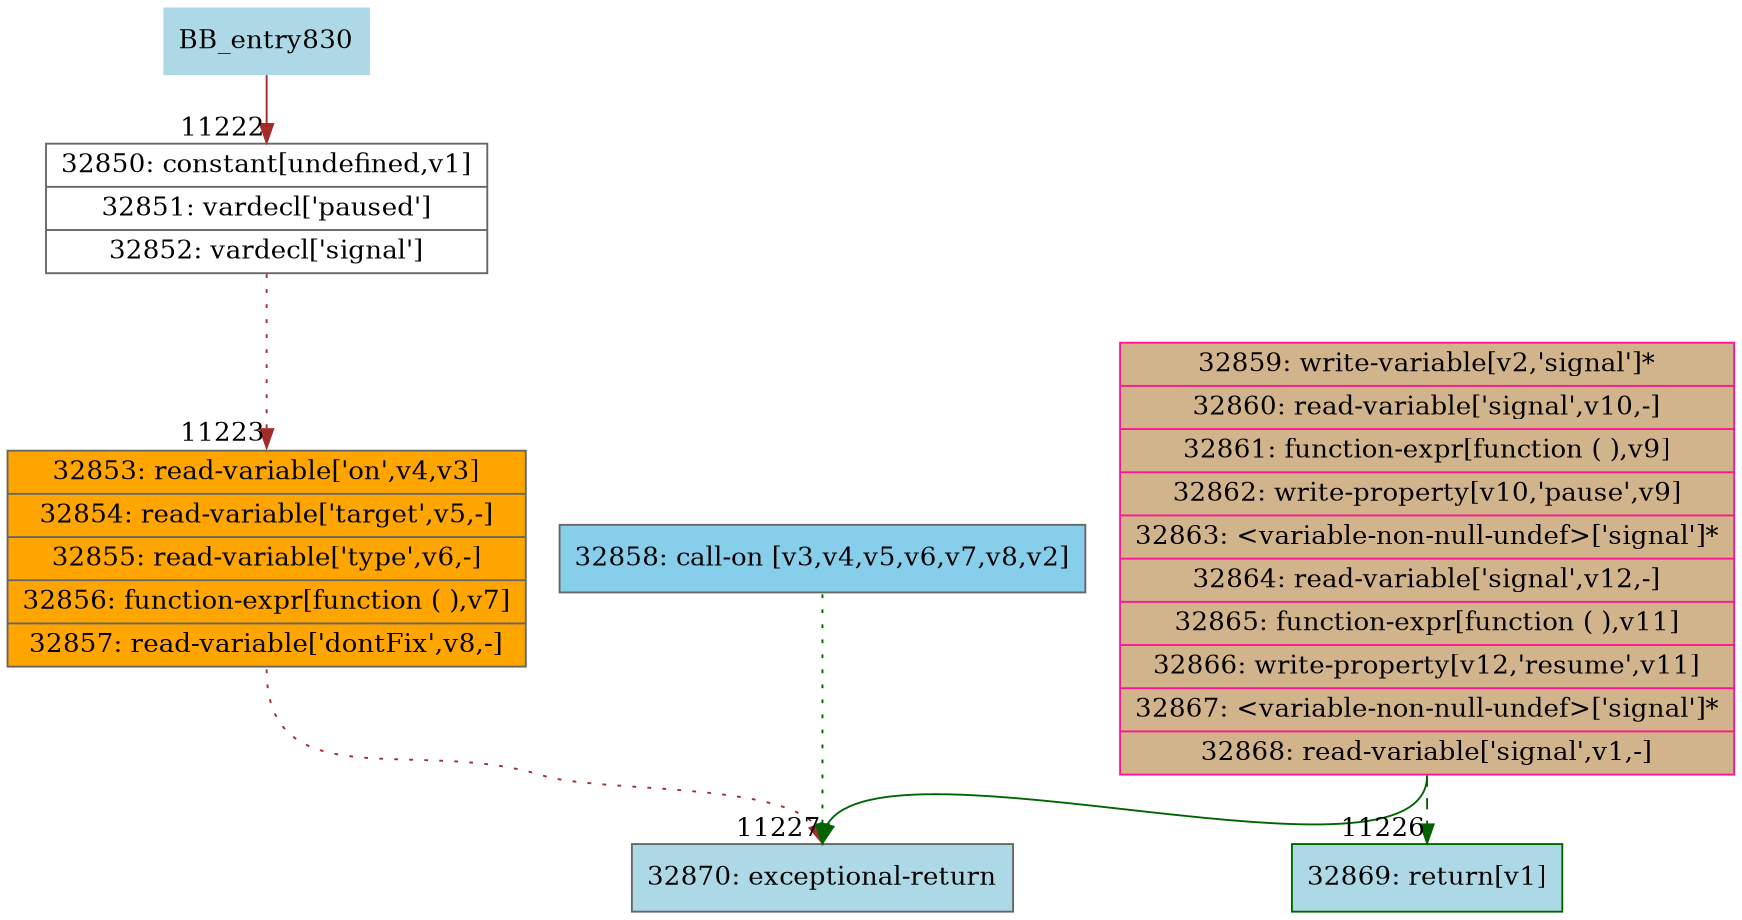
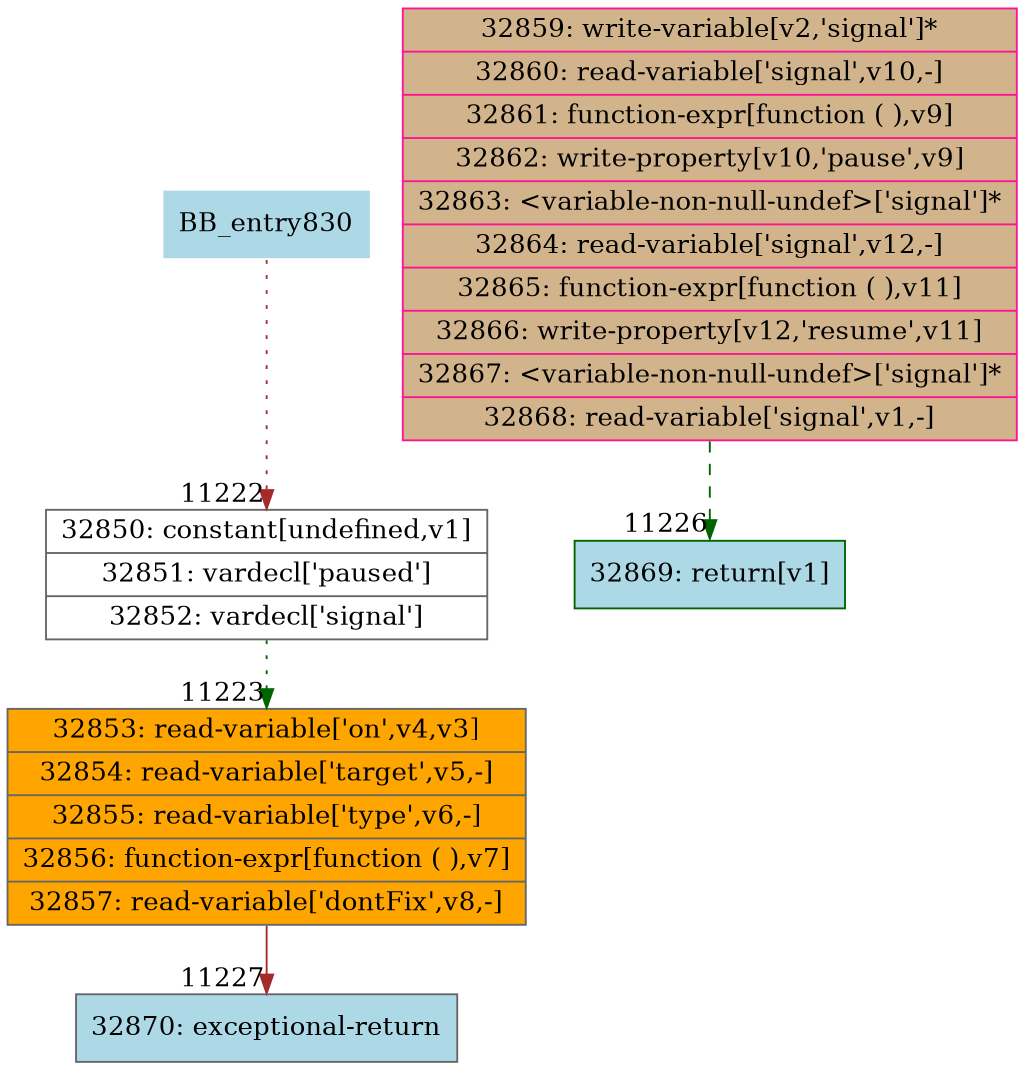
(267, 99) -> (267, 375)
(267, 351) -> (267, 665)
(822, 559) -> none
(519, 770) -> (267, 950)
(1134, 810) -> none
